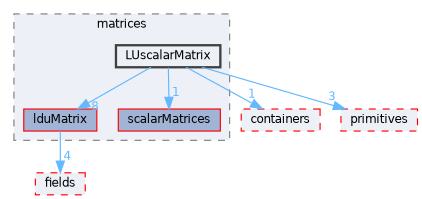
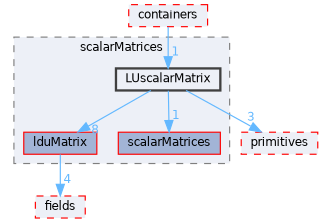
(122, 25) -> (122, 48)
(219, 85) -> (168, 45)
